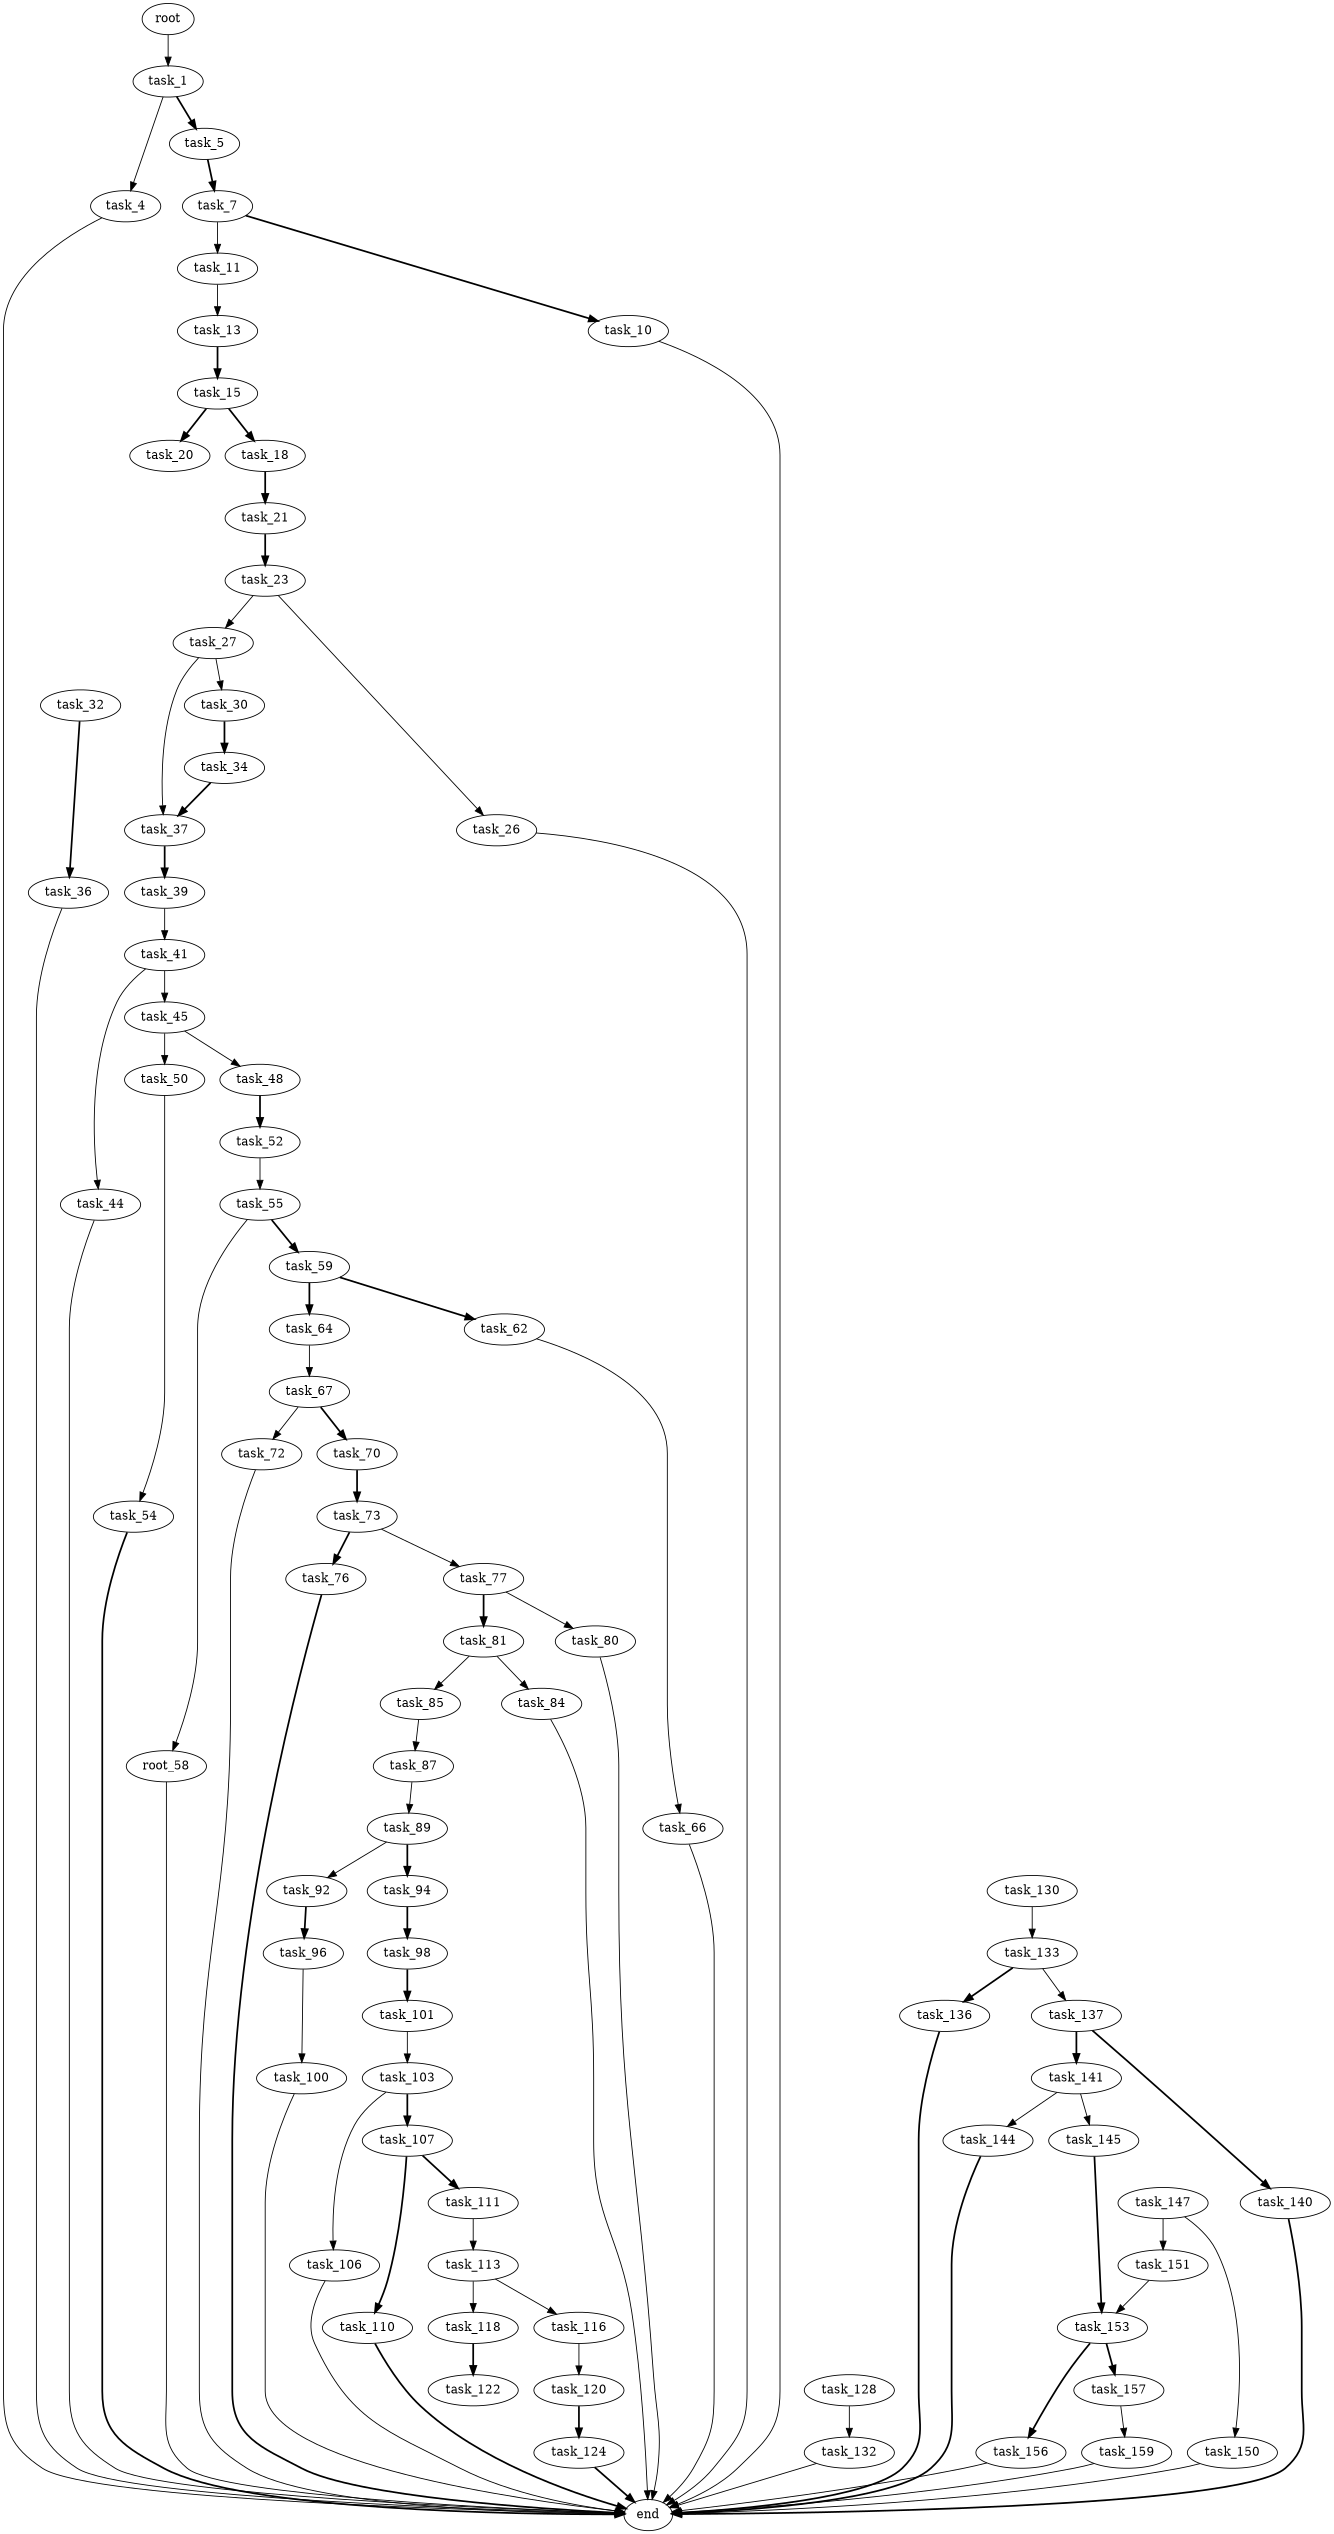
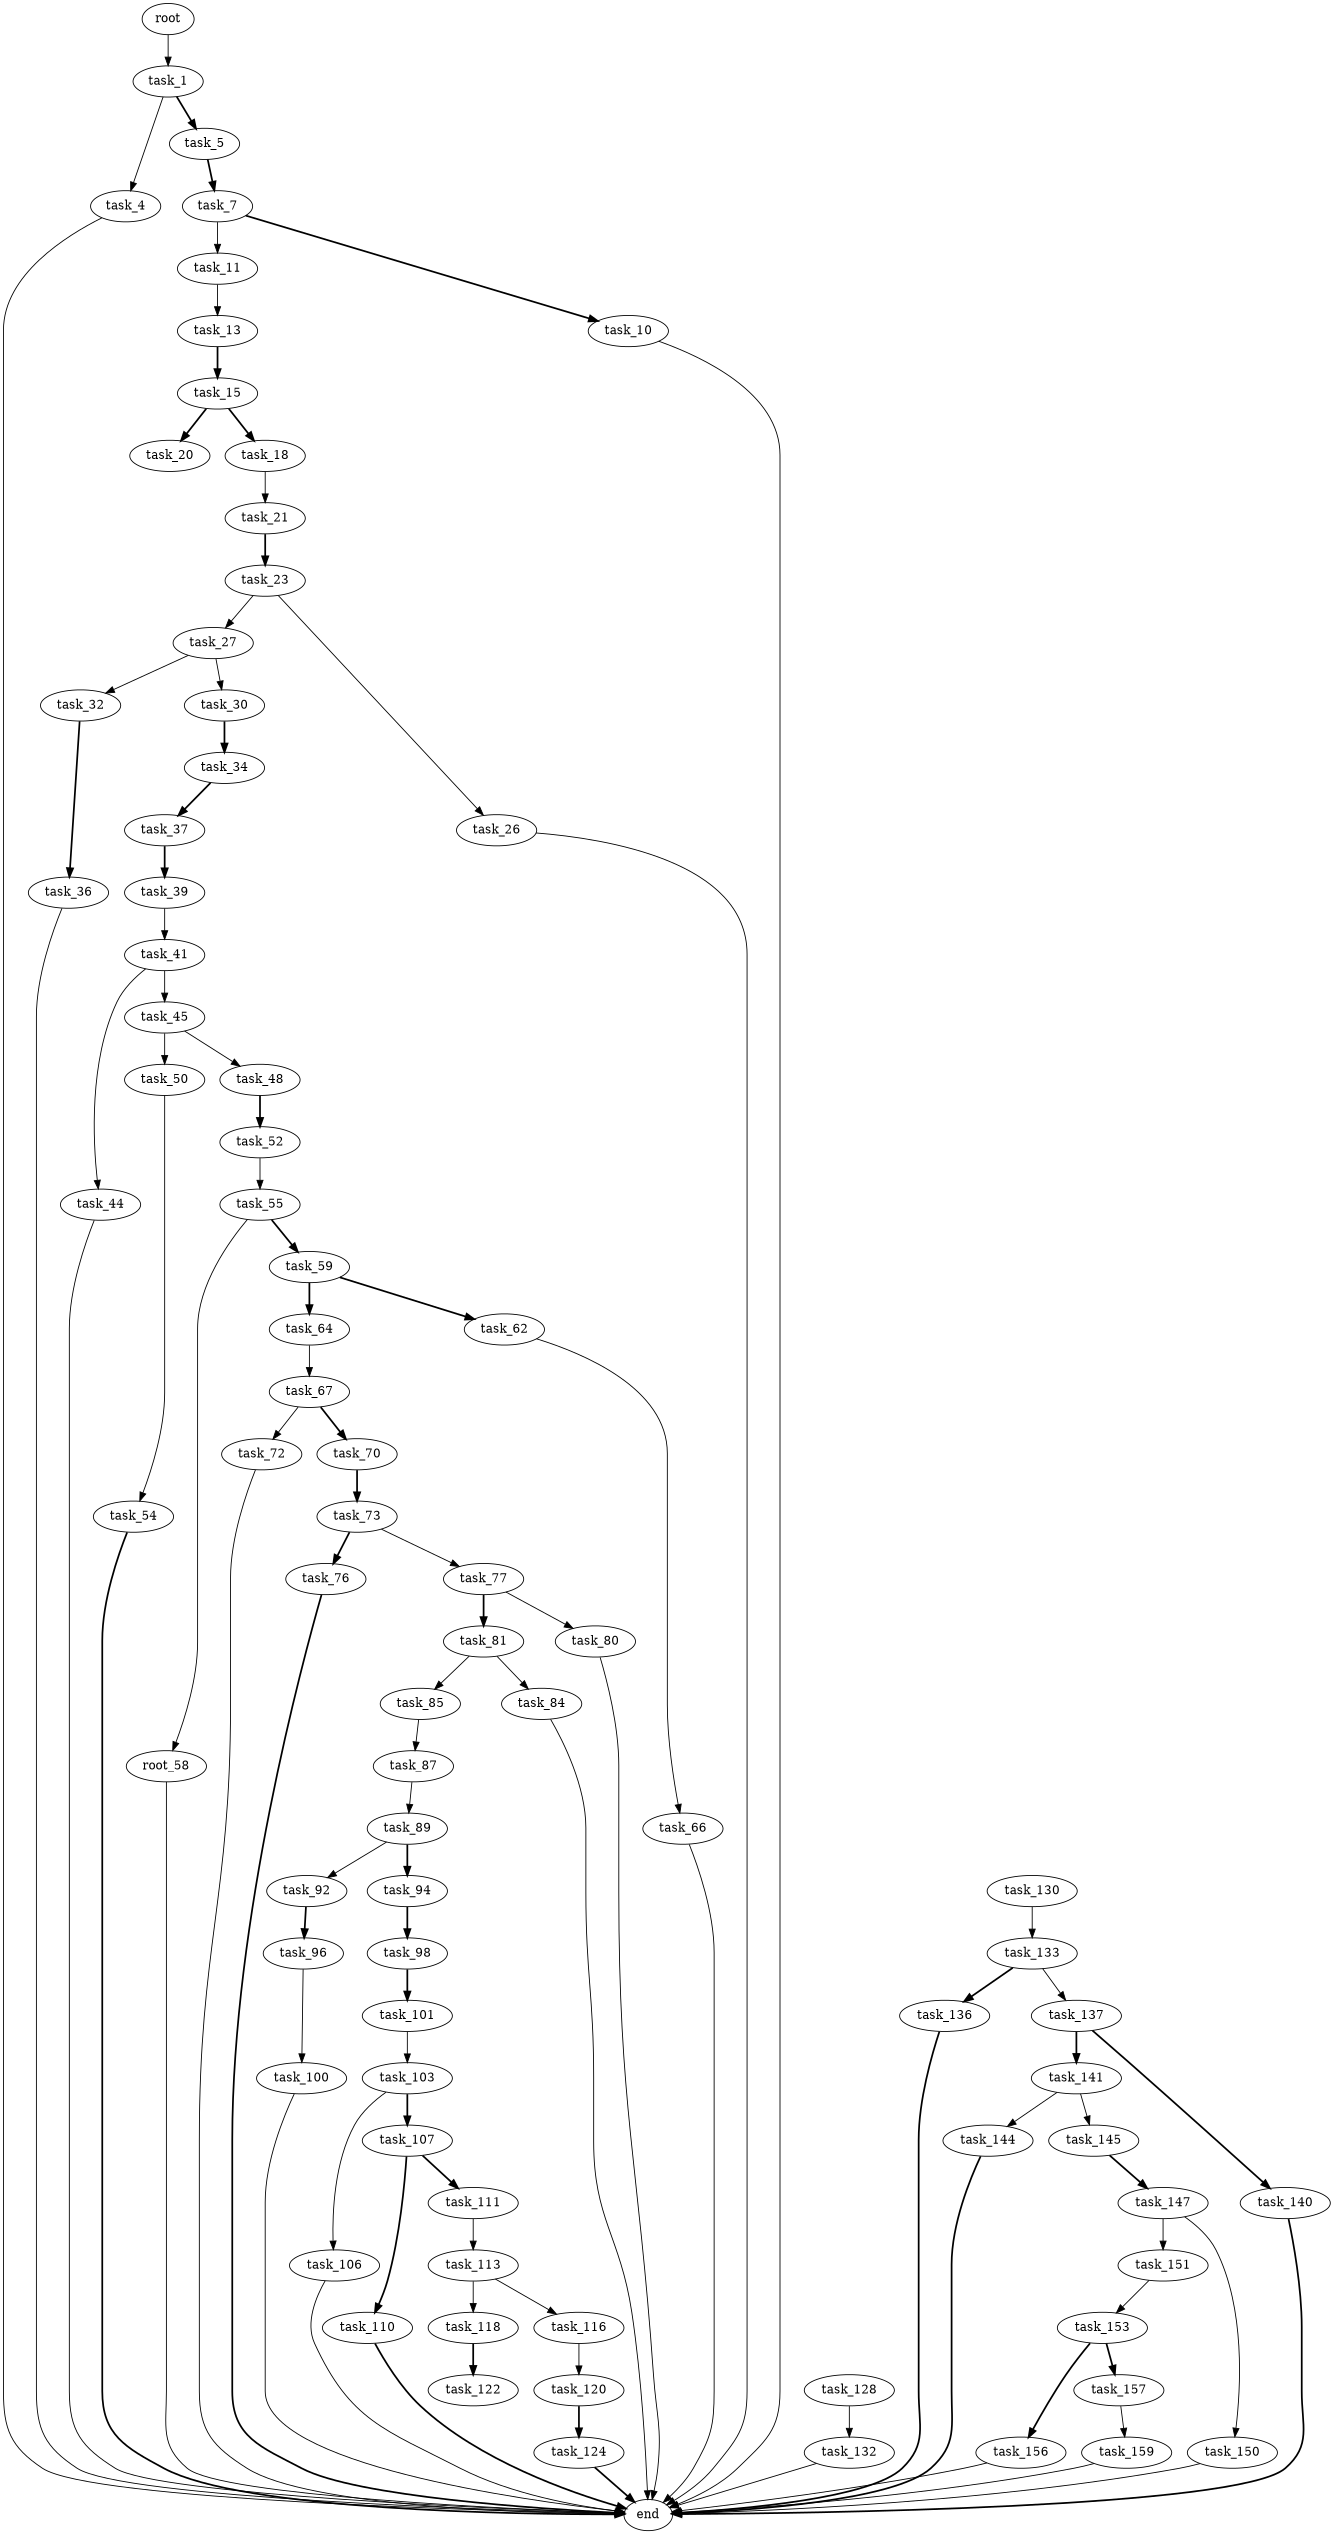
(265, 483) -> (265, 483)
(167, 728) -> (151, 672)
(1098, 2230) -> (1125, 2169)
